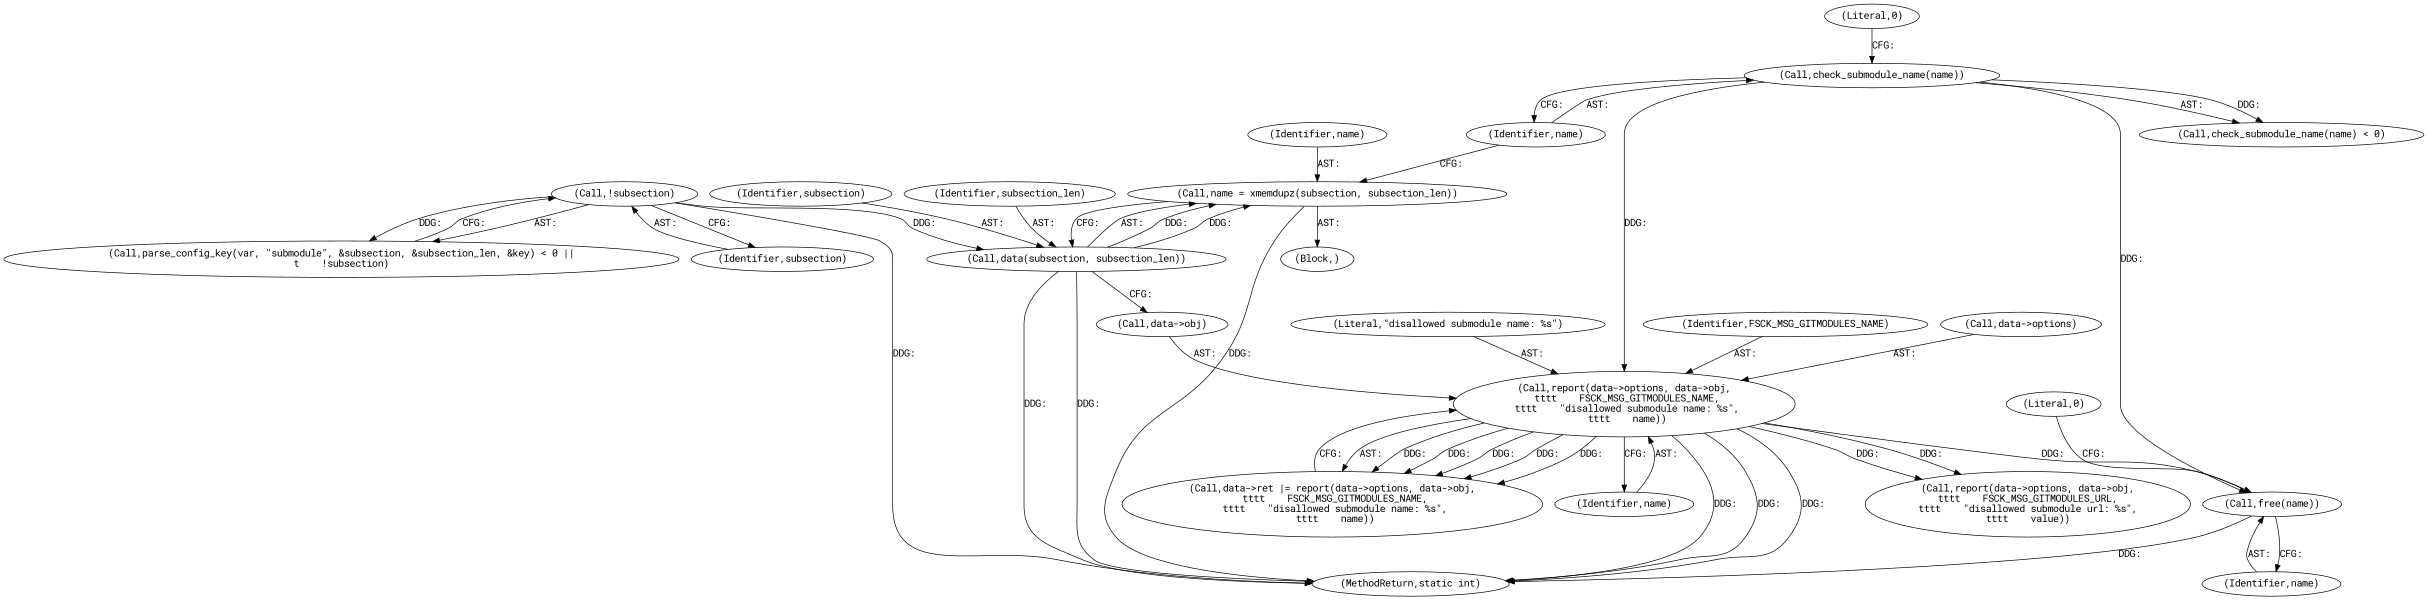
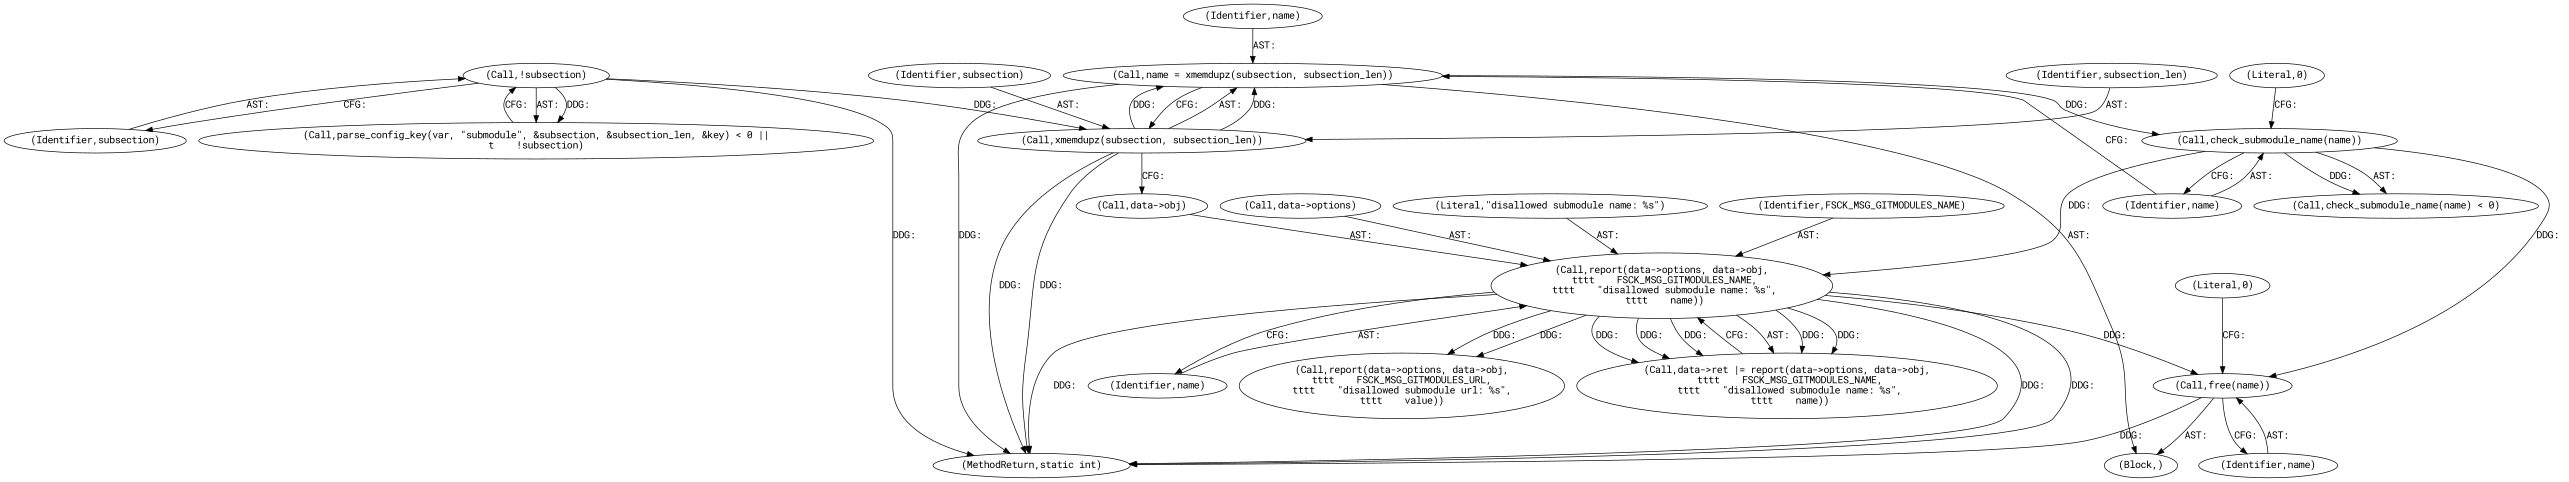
none -> (1802, 80)
(1076, 259) -> (1142, 141)
none -> (2190, 426)
